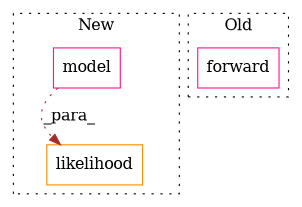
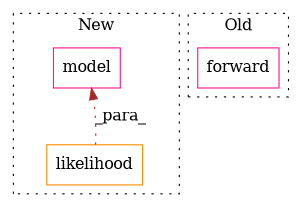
(42, 111) -> (96, 122)
